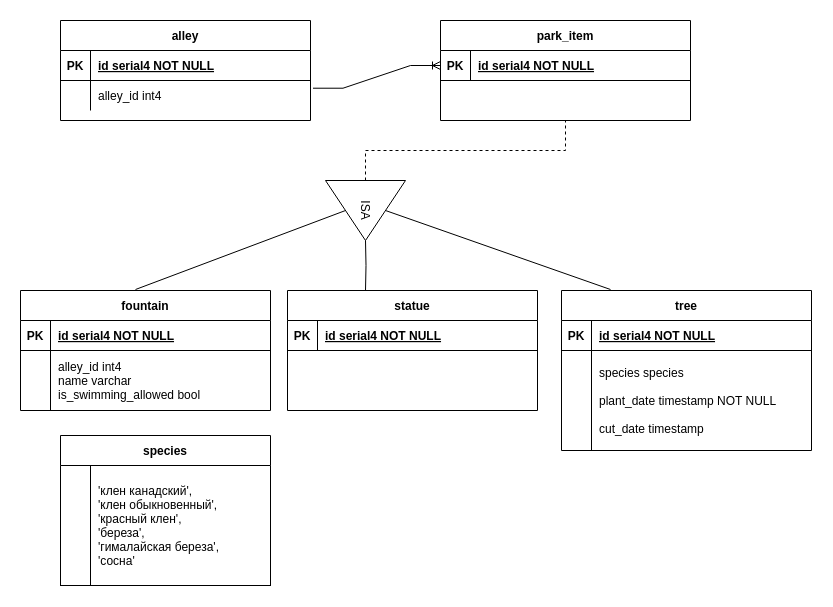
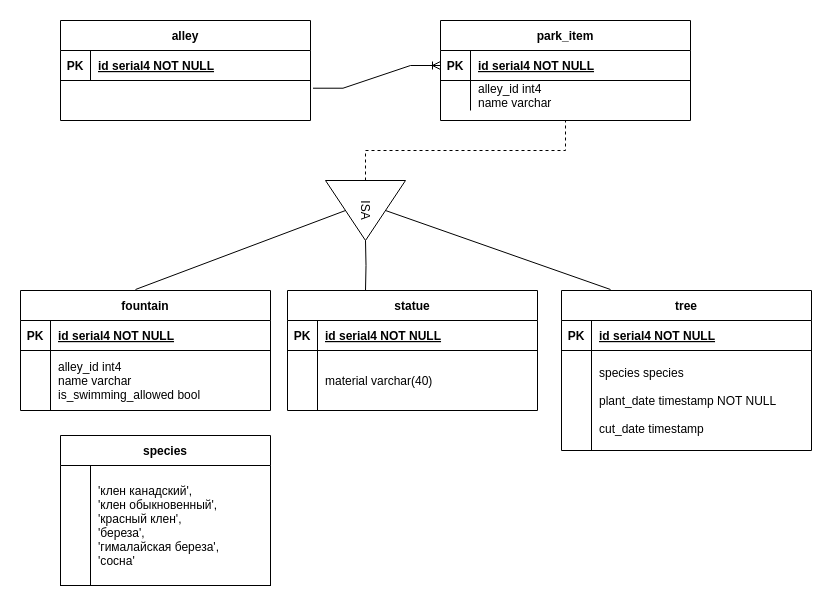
(201, 96) -> none
none -> (581, 96)
none -> (428, 381)
